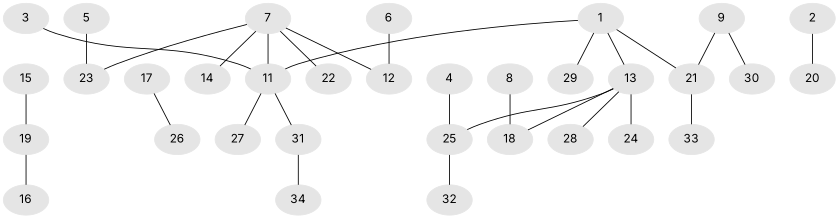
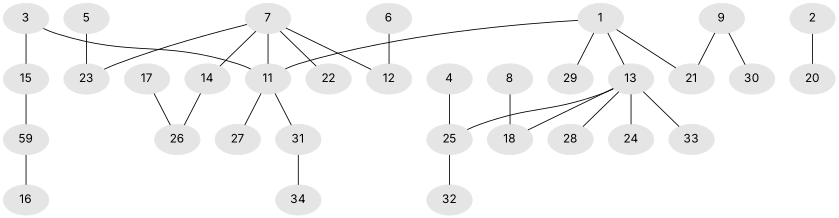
none -> (26, 49)
none -> (192, 109)
(692, 109) -> (661, 109)
(26, 139) -> (26, 139)
